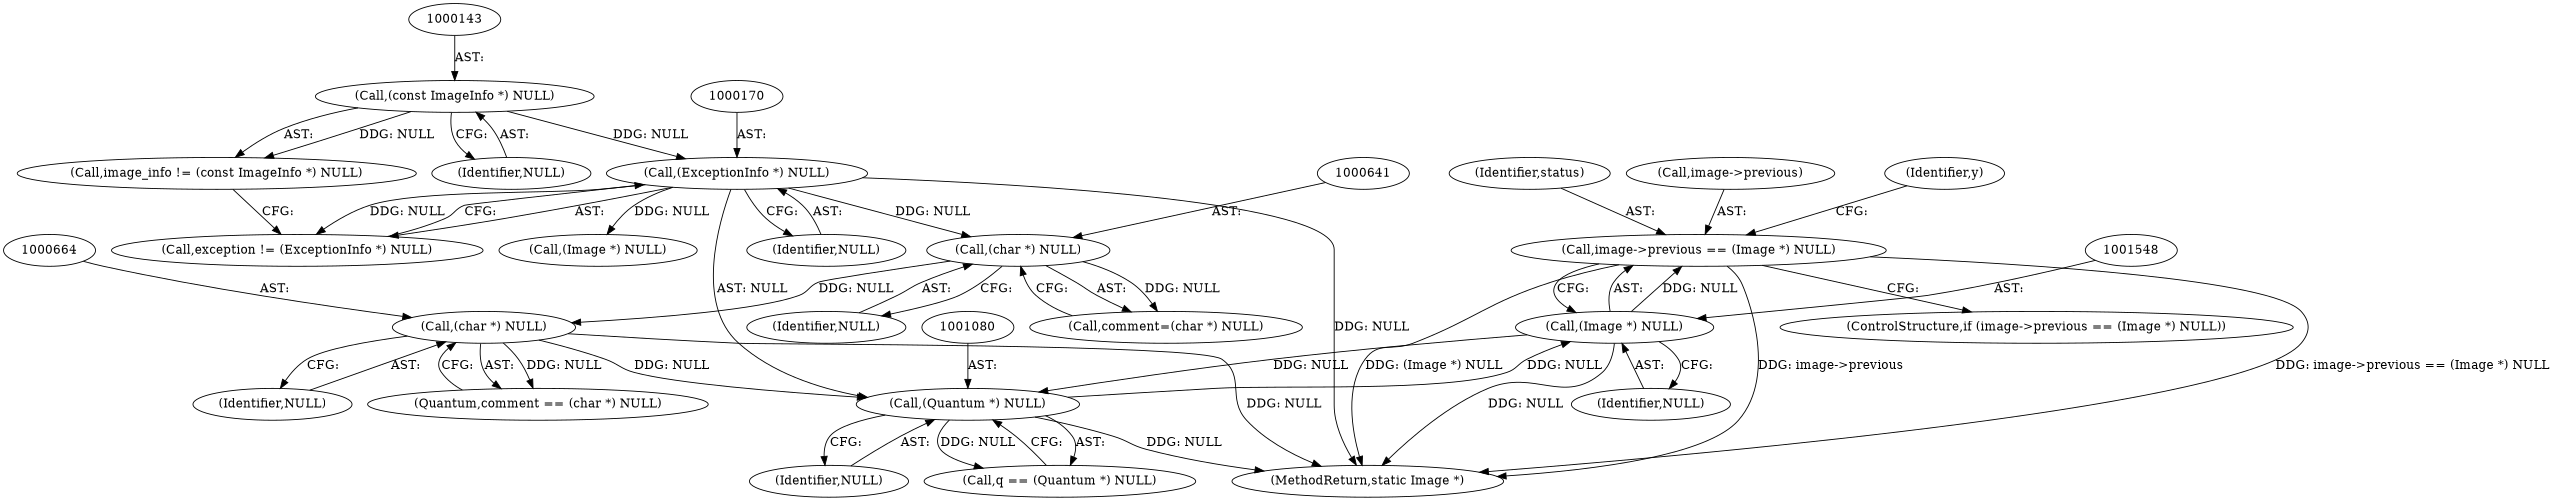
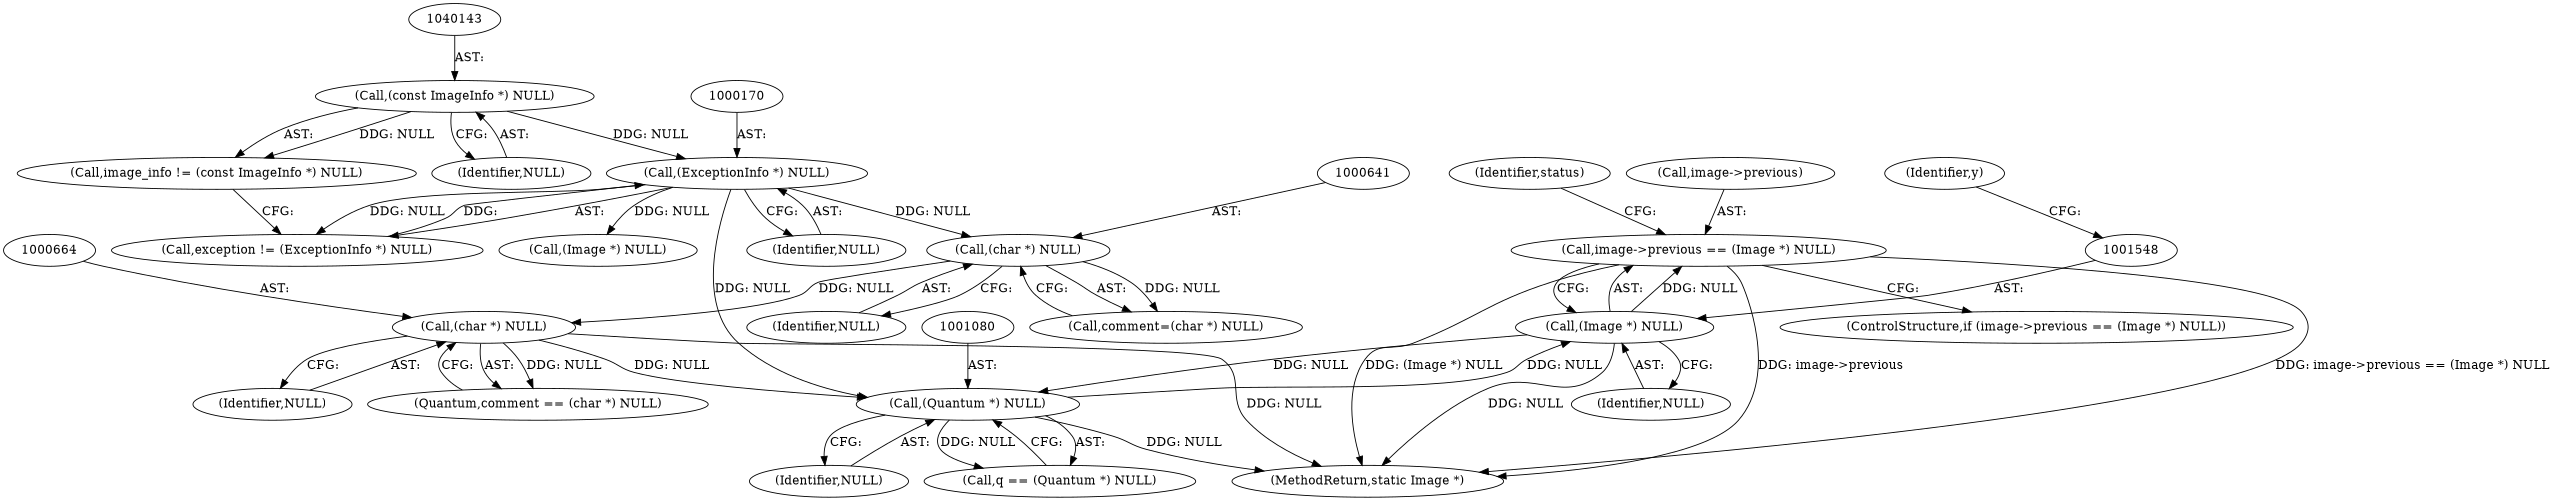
(455, 19) -> (455, 19)
(1192, 202) -> none
(1831, 209) -> (2035, 211)
(483, 212) -> (483, 212)
(1642, 212) -> (1642, 212)
(752, 289) -> (752, 289)
